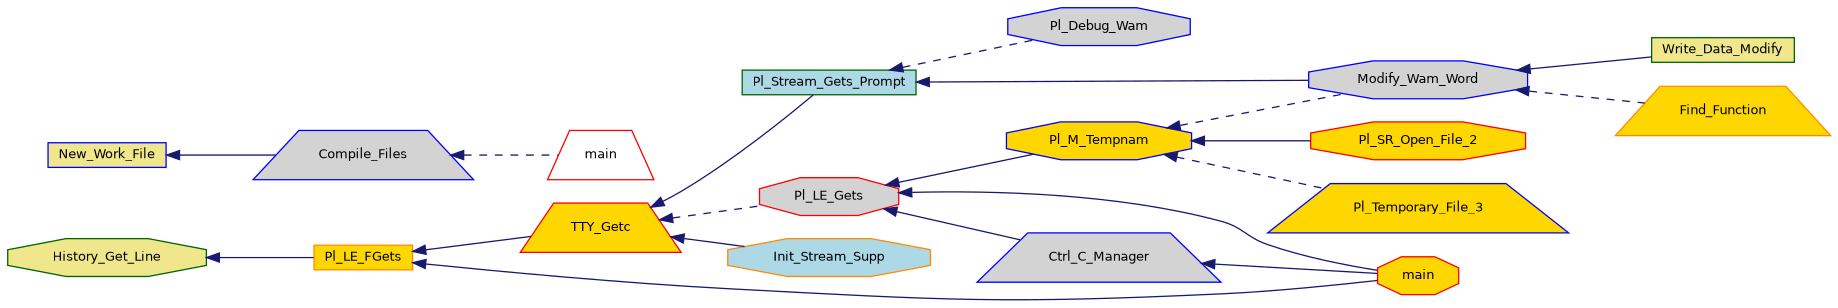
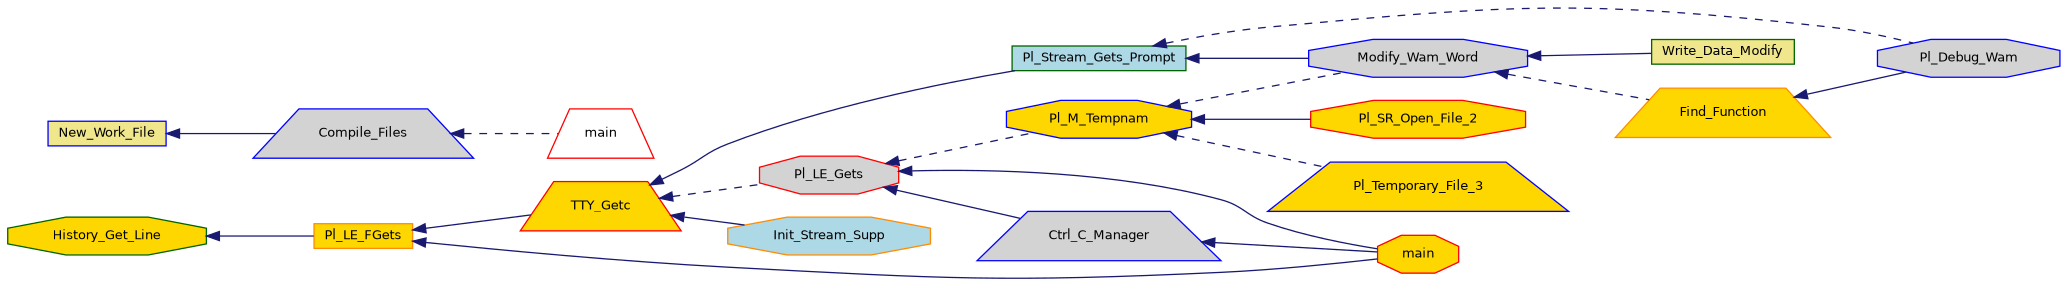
none -> (1857, 83)
(966, 168) -> (966, 147)
(107, 258) -> (107, 236)
